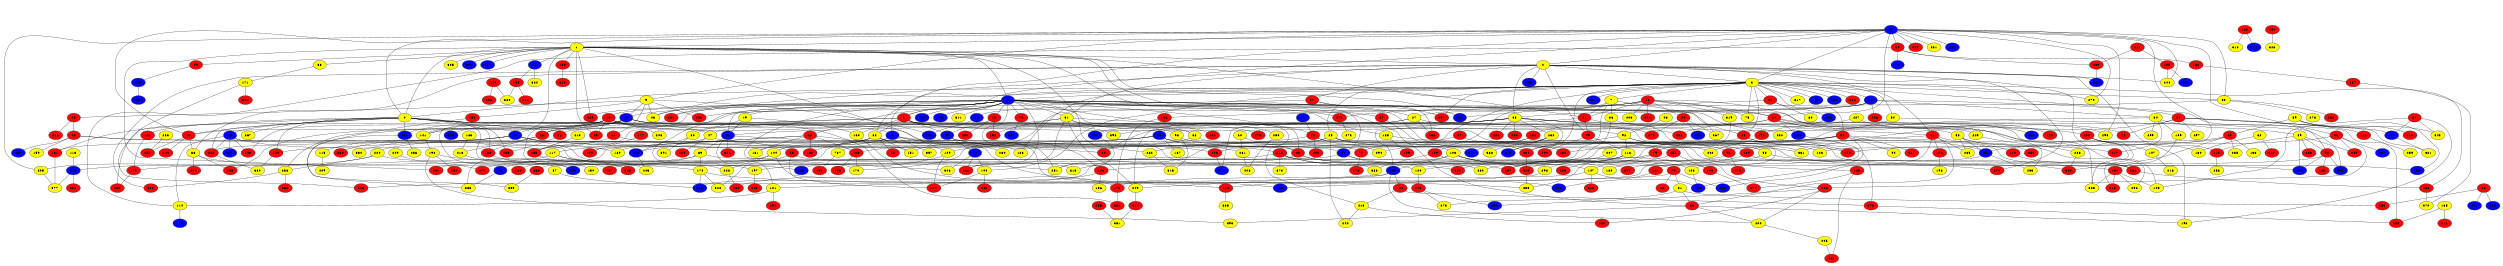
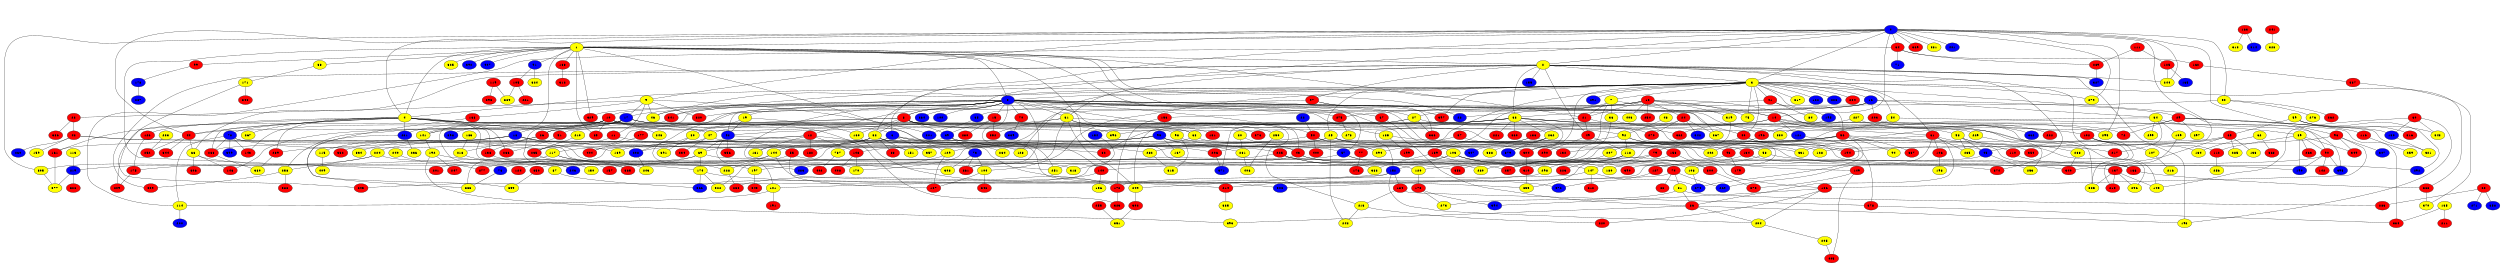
(1988, 91) -> none
(959, 118) -> none
(1194, 155) -> (1016, 147)
(1280, 170) -> none
